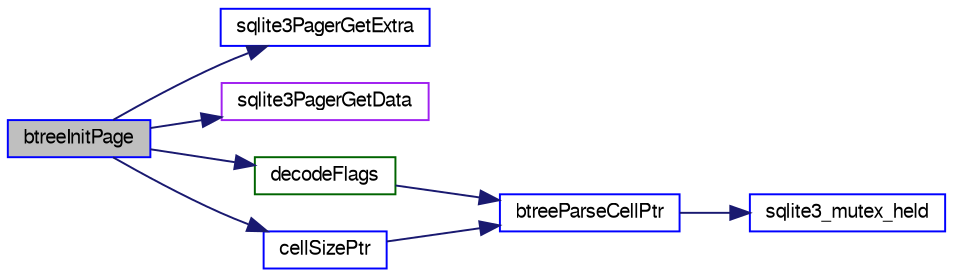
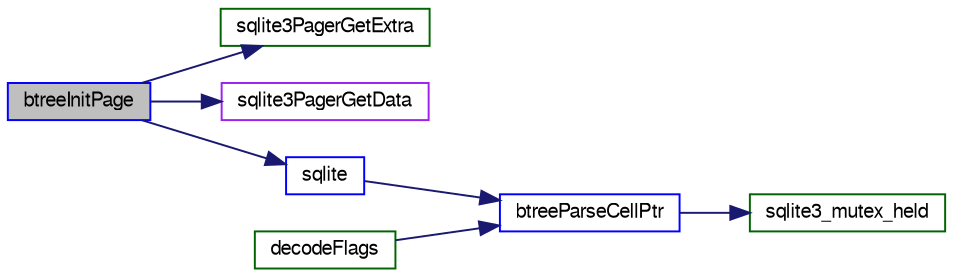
(325, 27) -> (325, 27)
(193, 156) -> none
(848, 213) -> (848, 213)
(325, 250) -> (325, 176)
